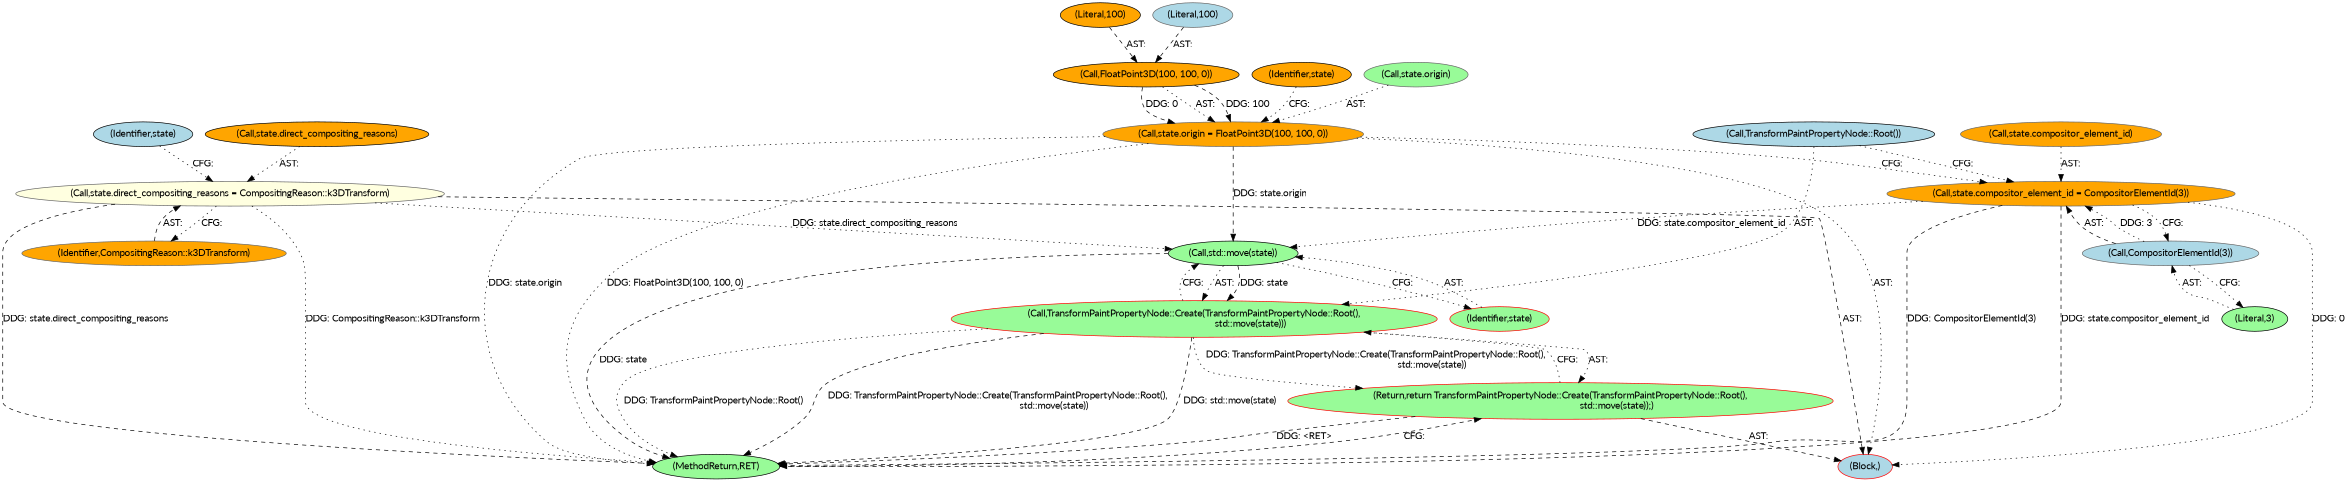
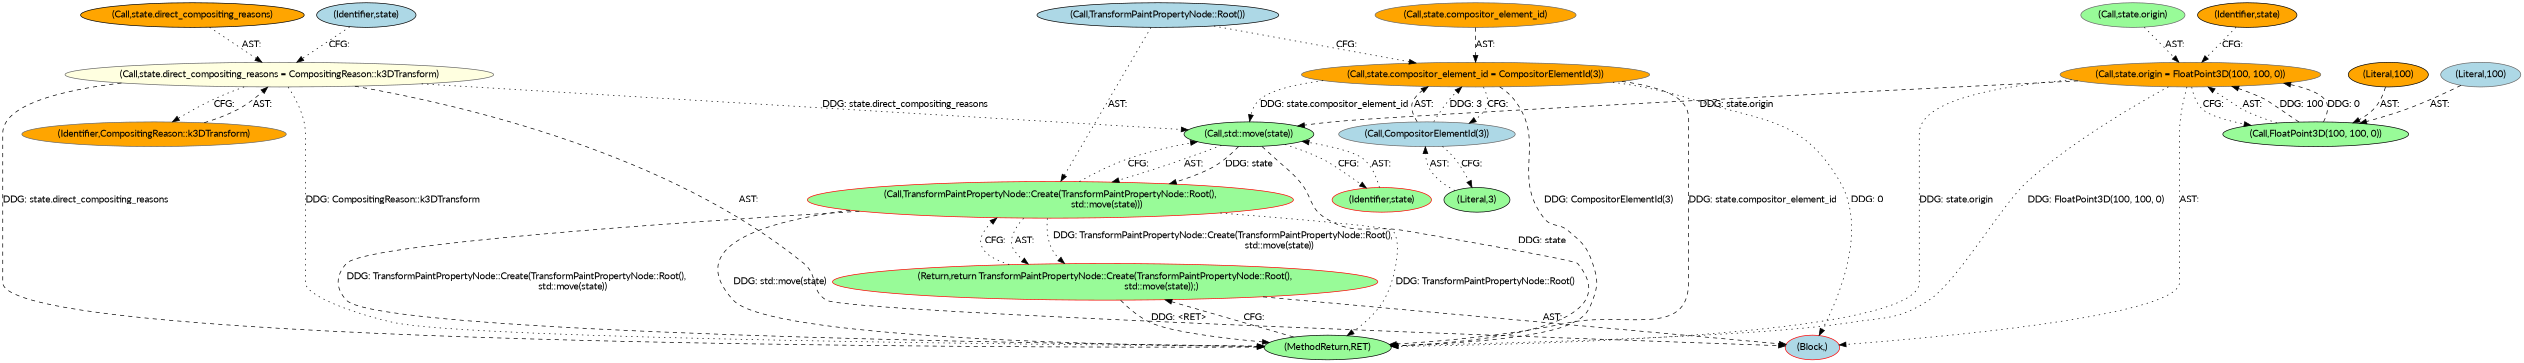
(1146, 75) -> (2316, 134)
(1671, 150) -> (2211, 114)
(2061, 161) -> (1476, 41)
